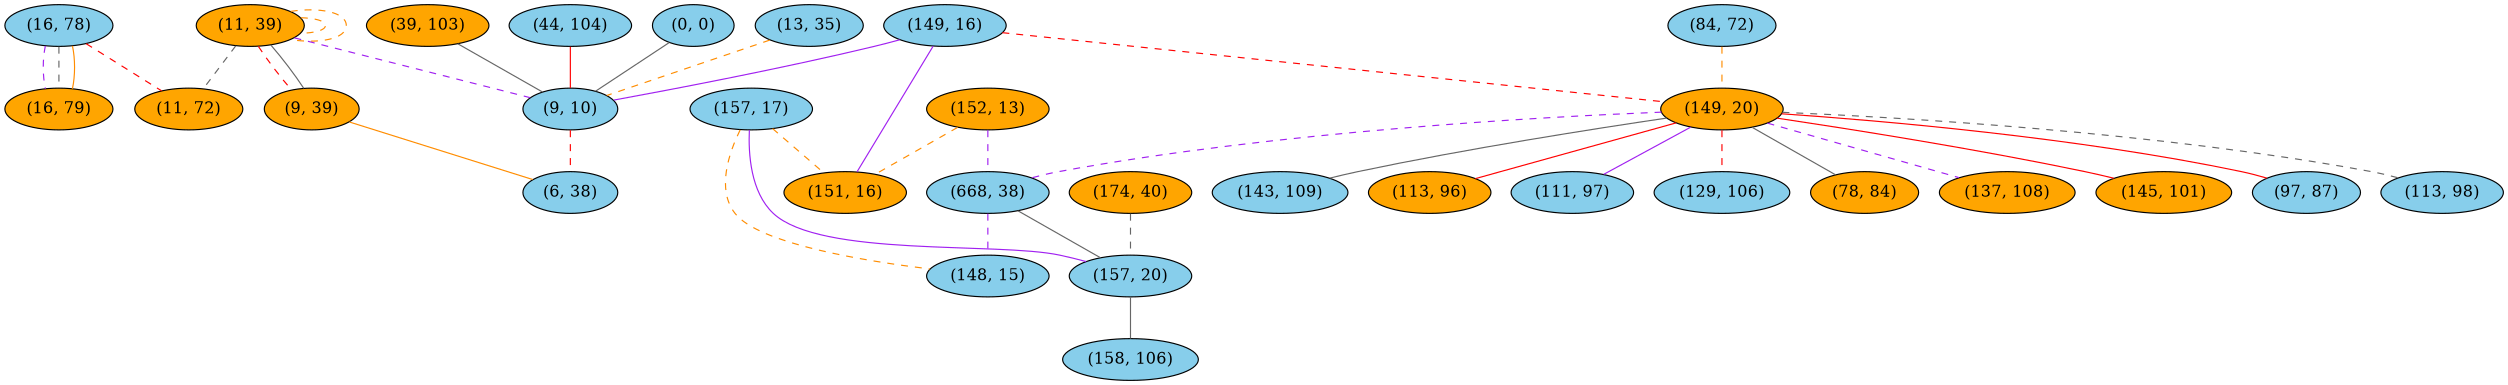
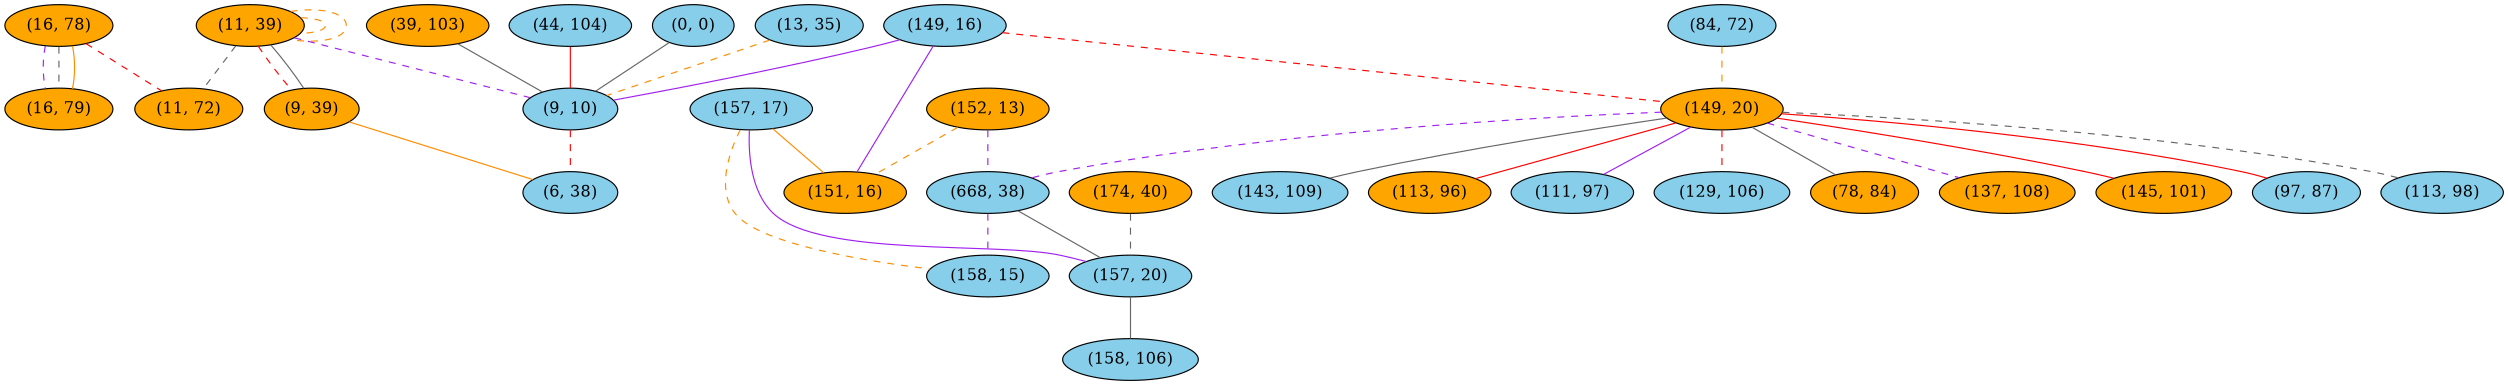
(59, 26) -> (59, 26)
(798, 151) -> (798, 151)
(988, 276) -> (988, 276)
